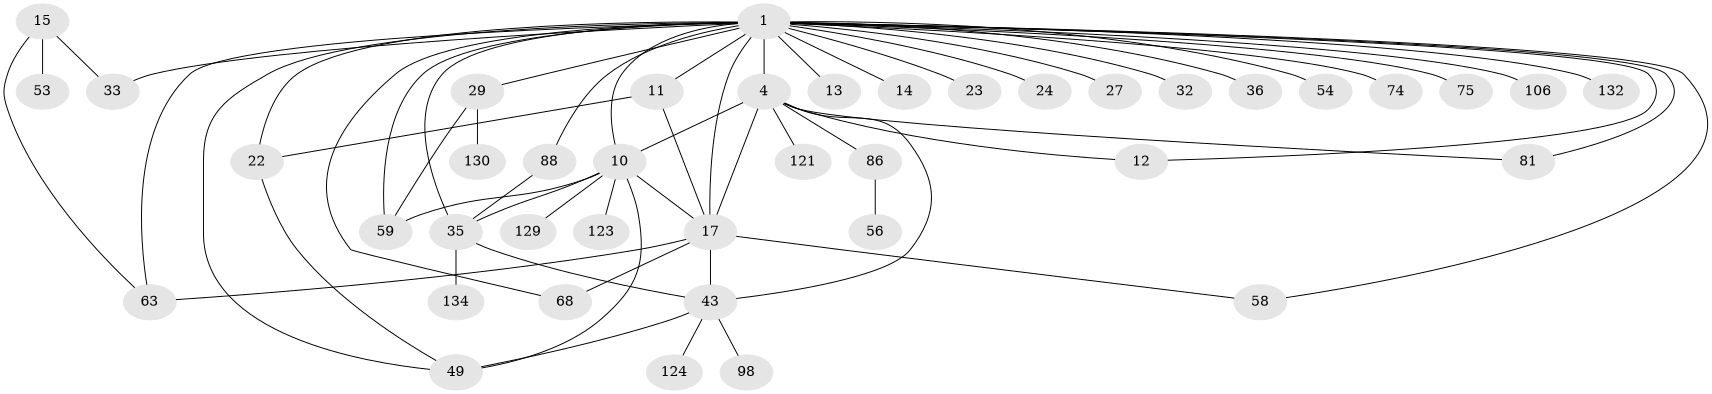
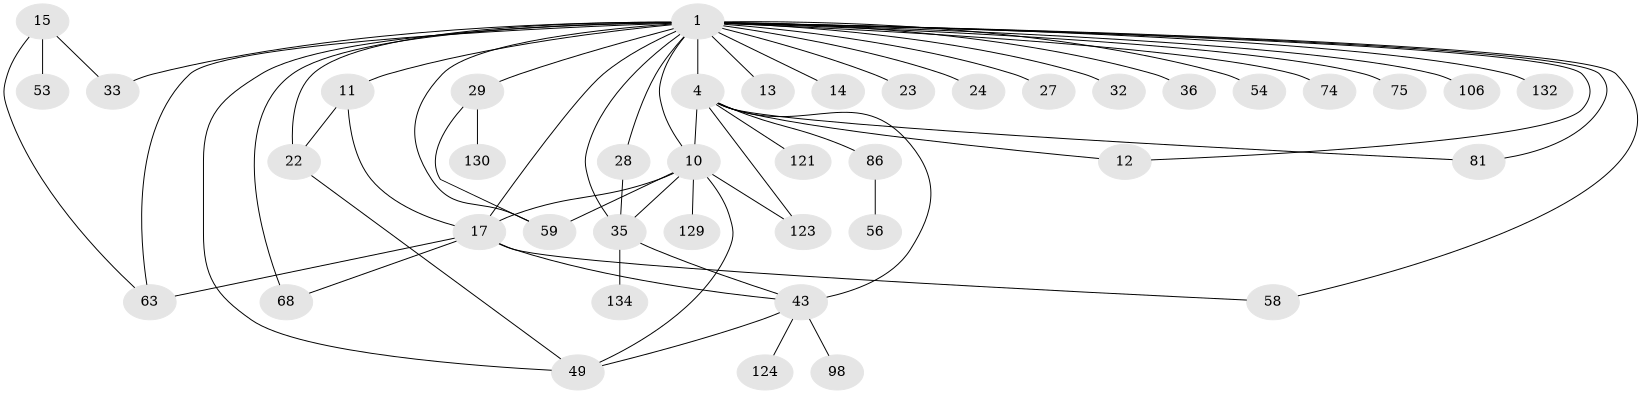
(550, 162) -> (624, 162)
(737, 162) -> (750, 162)
